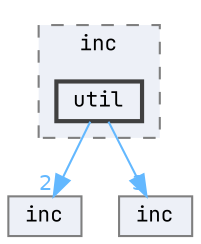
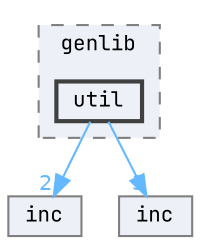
(99, 45) -> (99, 45)
